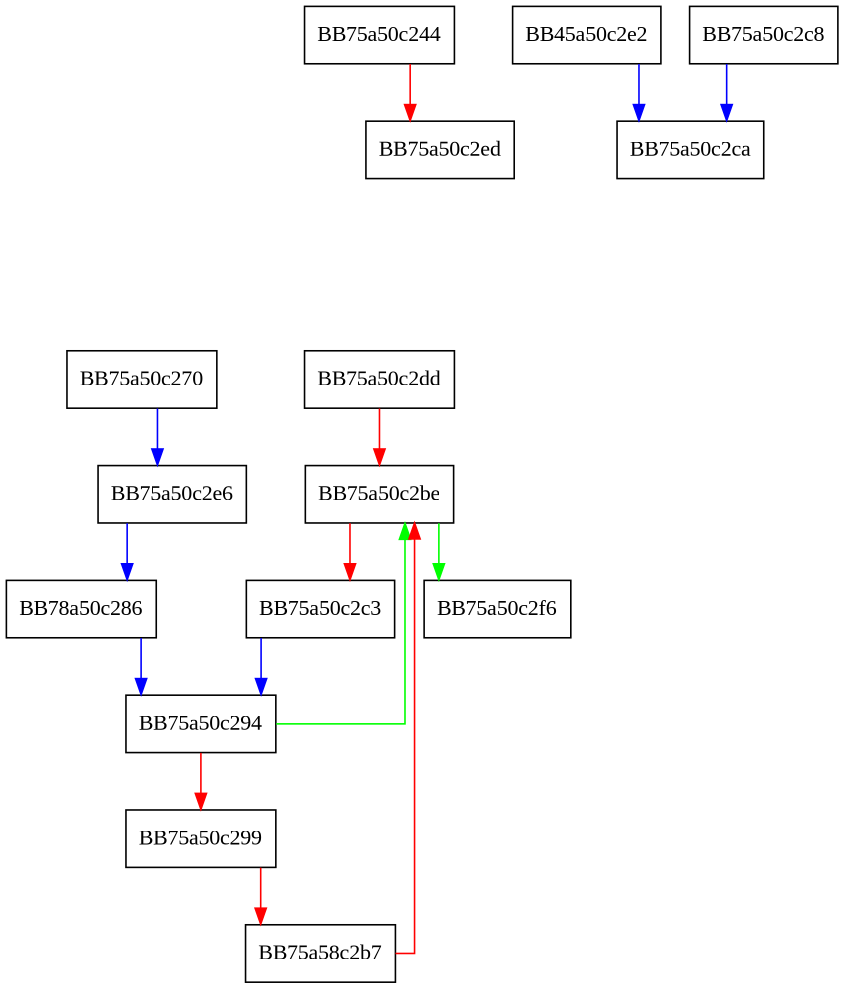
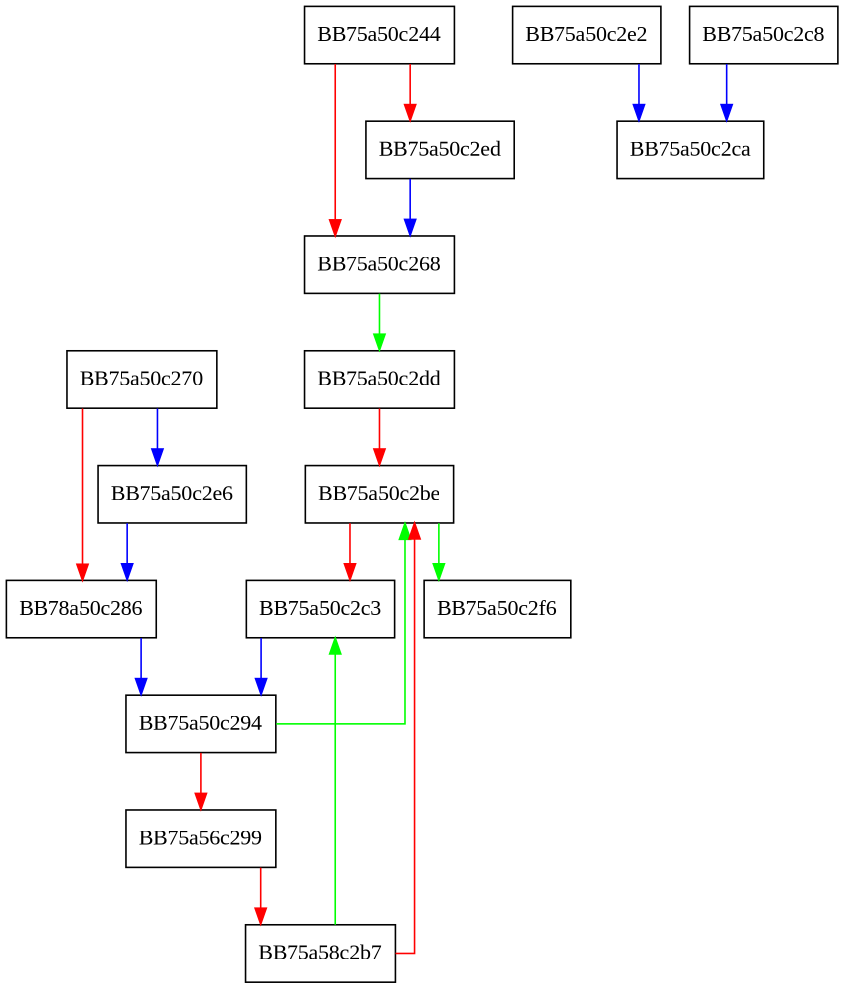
(587, 35) -> (587, 35)
none -> (379, 265)
none -> (83, 486)
none -> (335, 789)
(201, 839) -> (201, 839)
